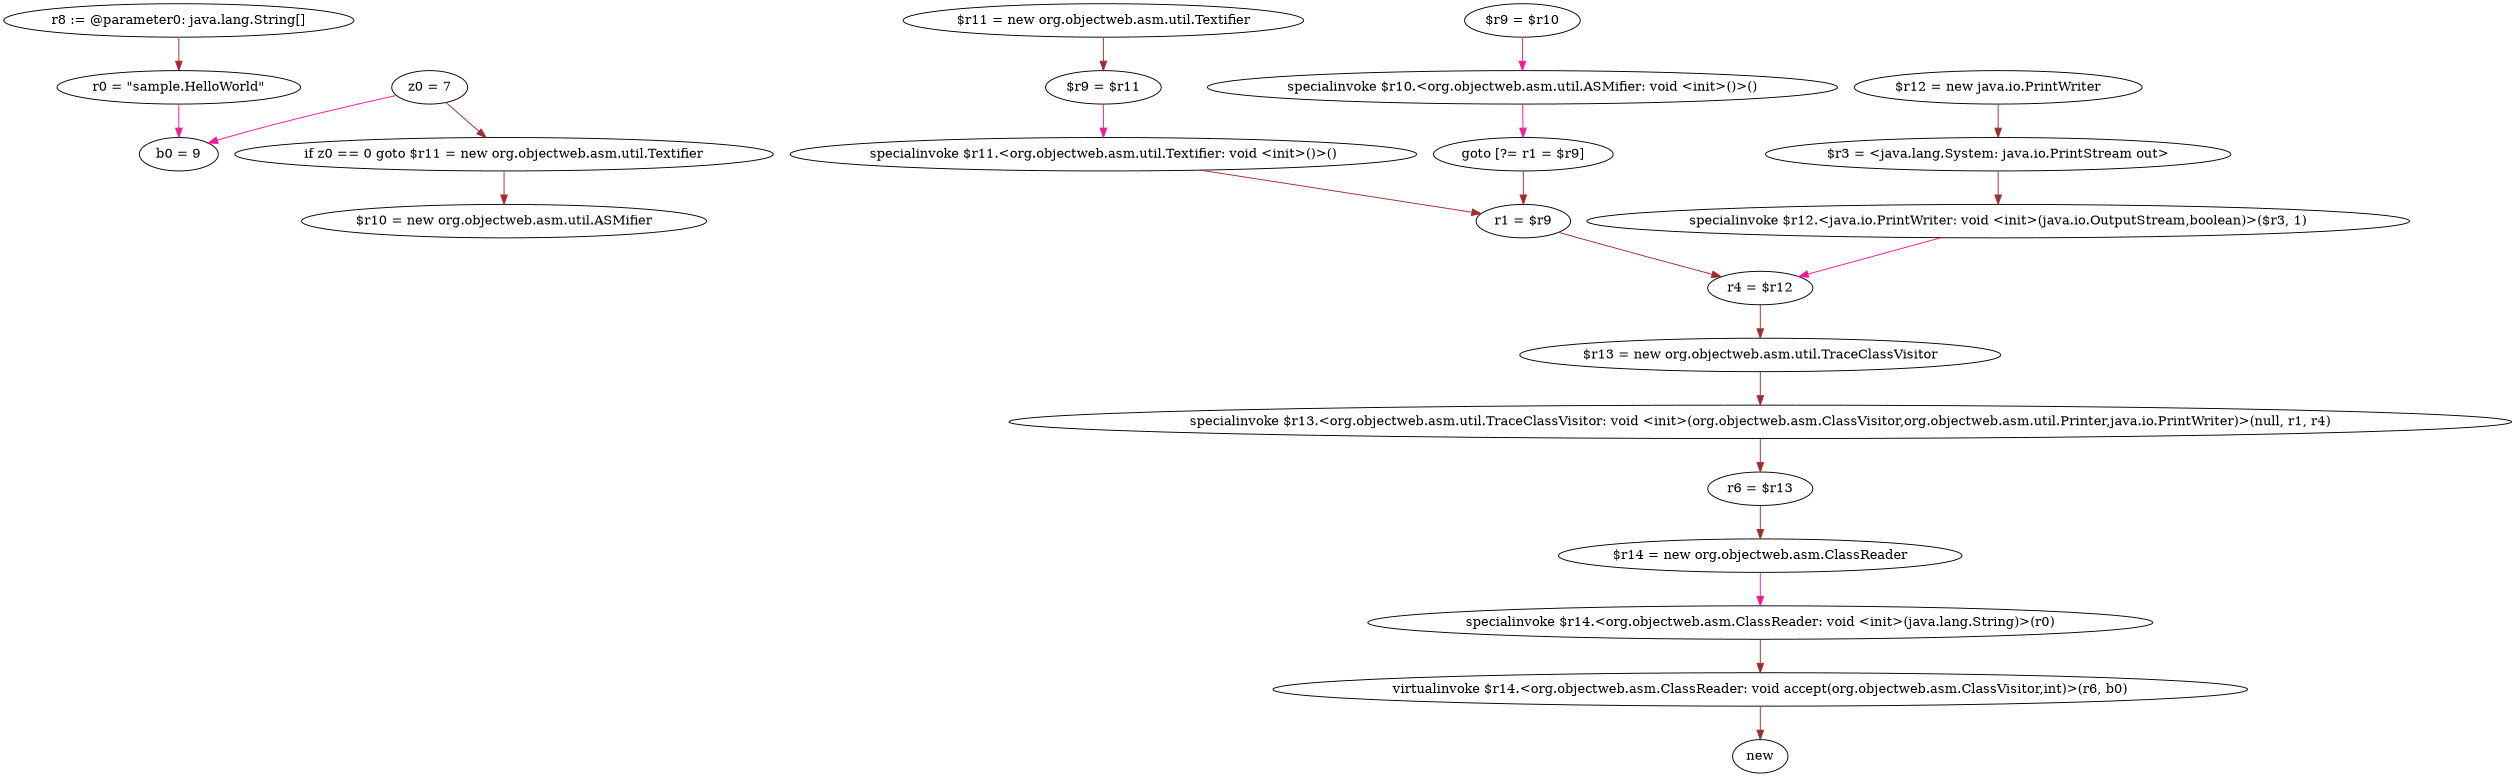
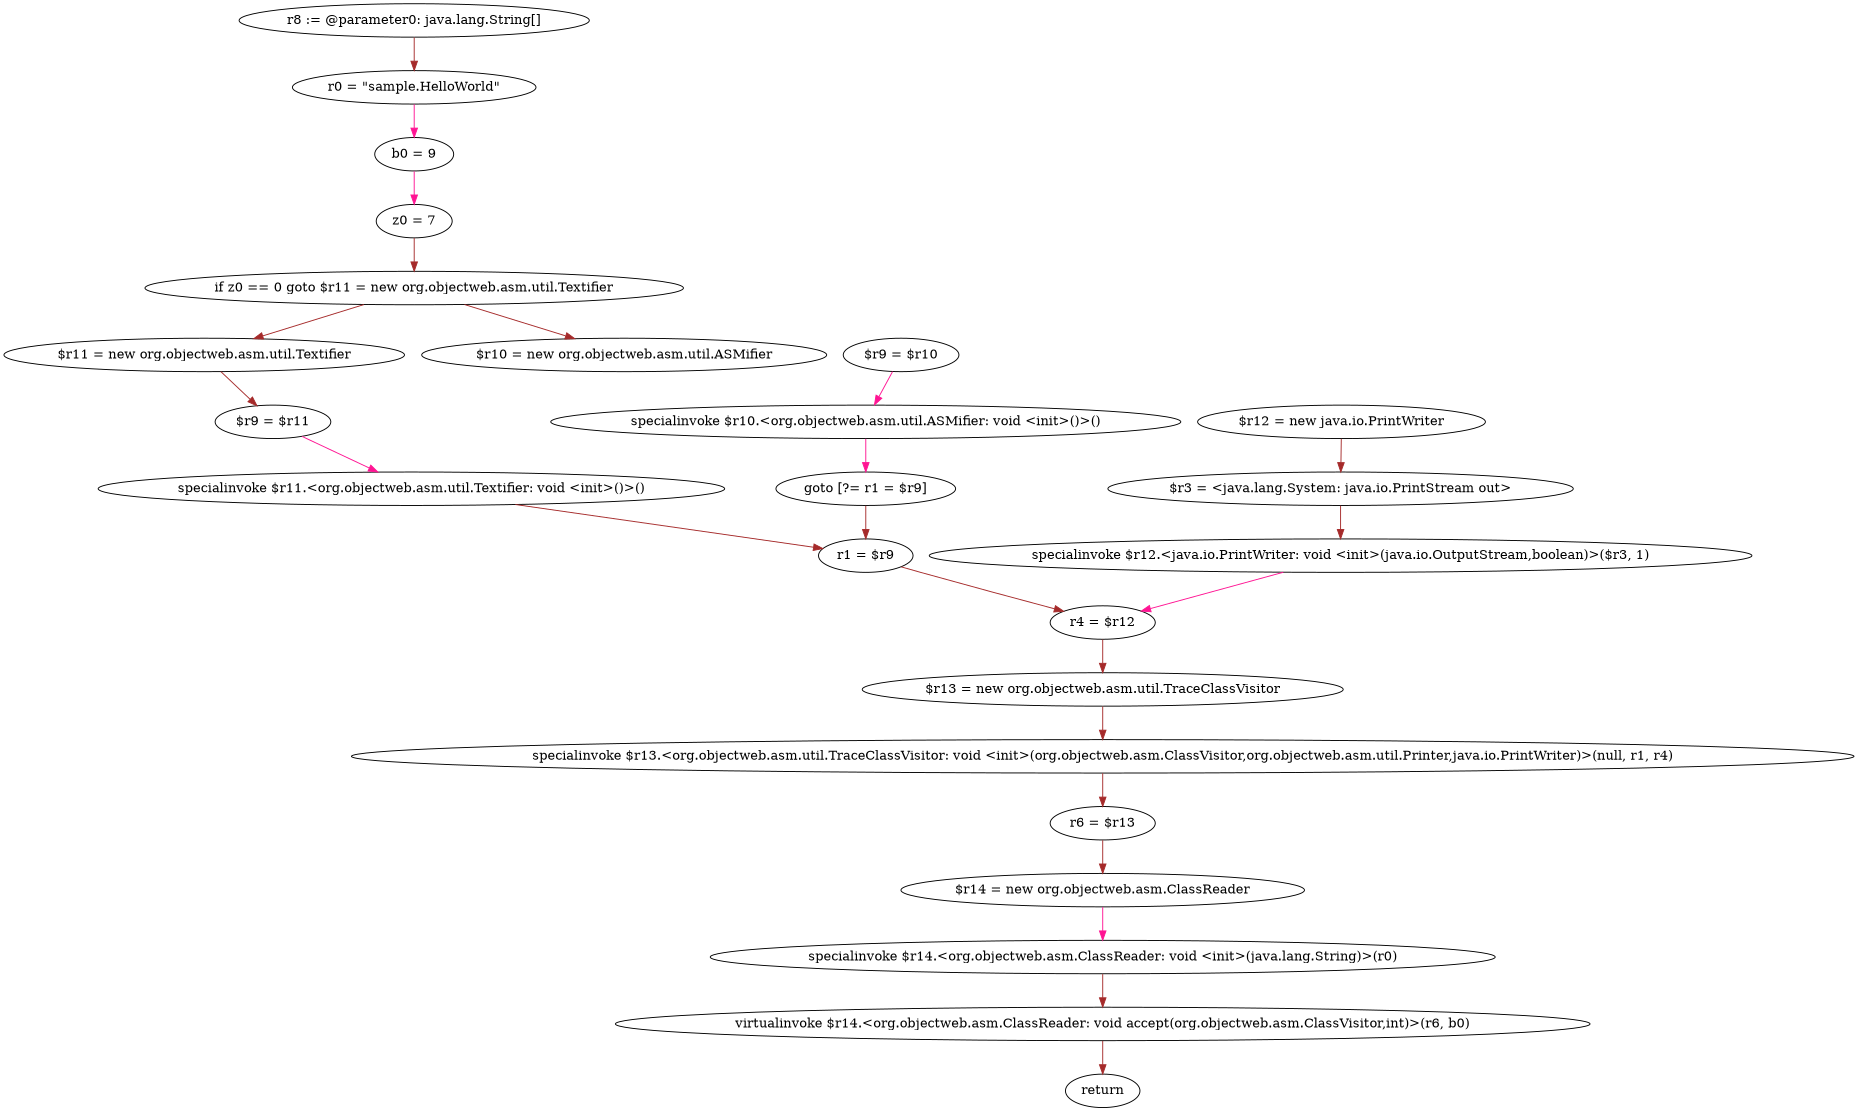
(306, 116) -> (414, 183)
none -> (313, 320)
(1760, 756) -> (1103, 1091)
